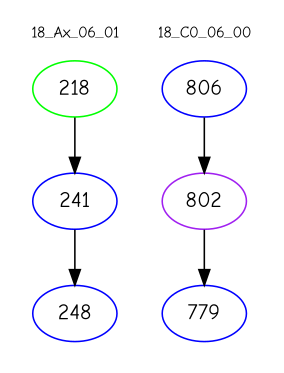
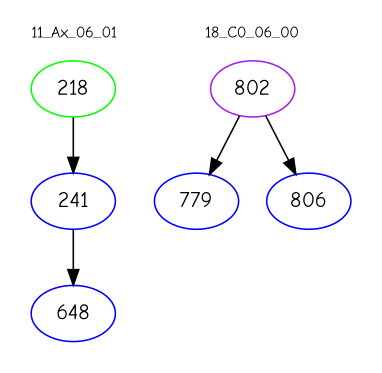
(76, 34) -> (74, 34)
(204, 137) -> (277, 138)
(75, 314) -> (73, 314)
